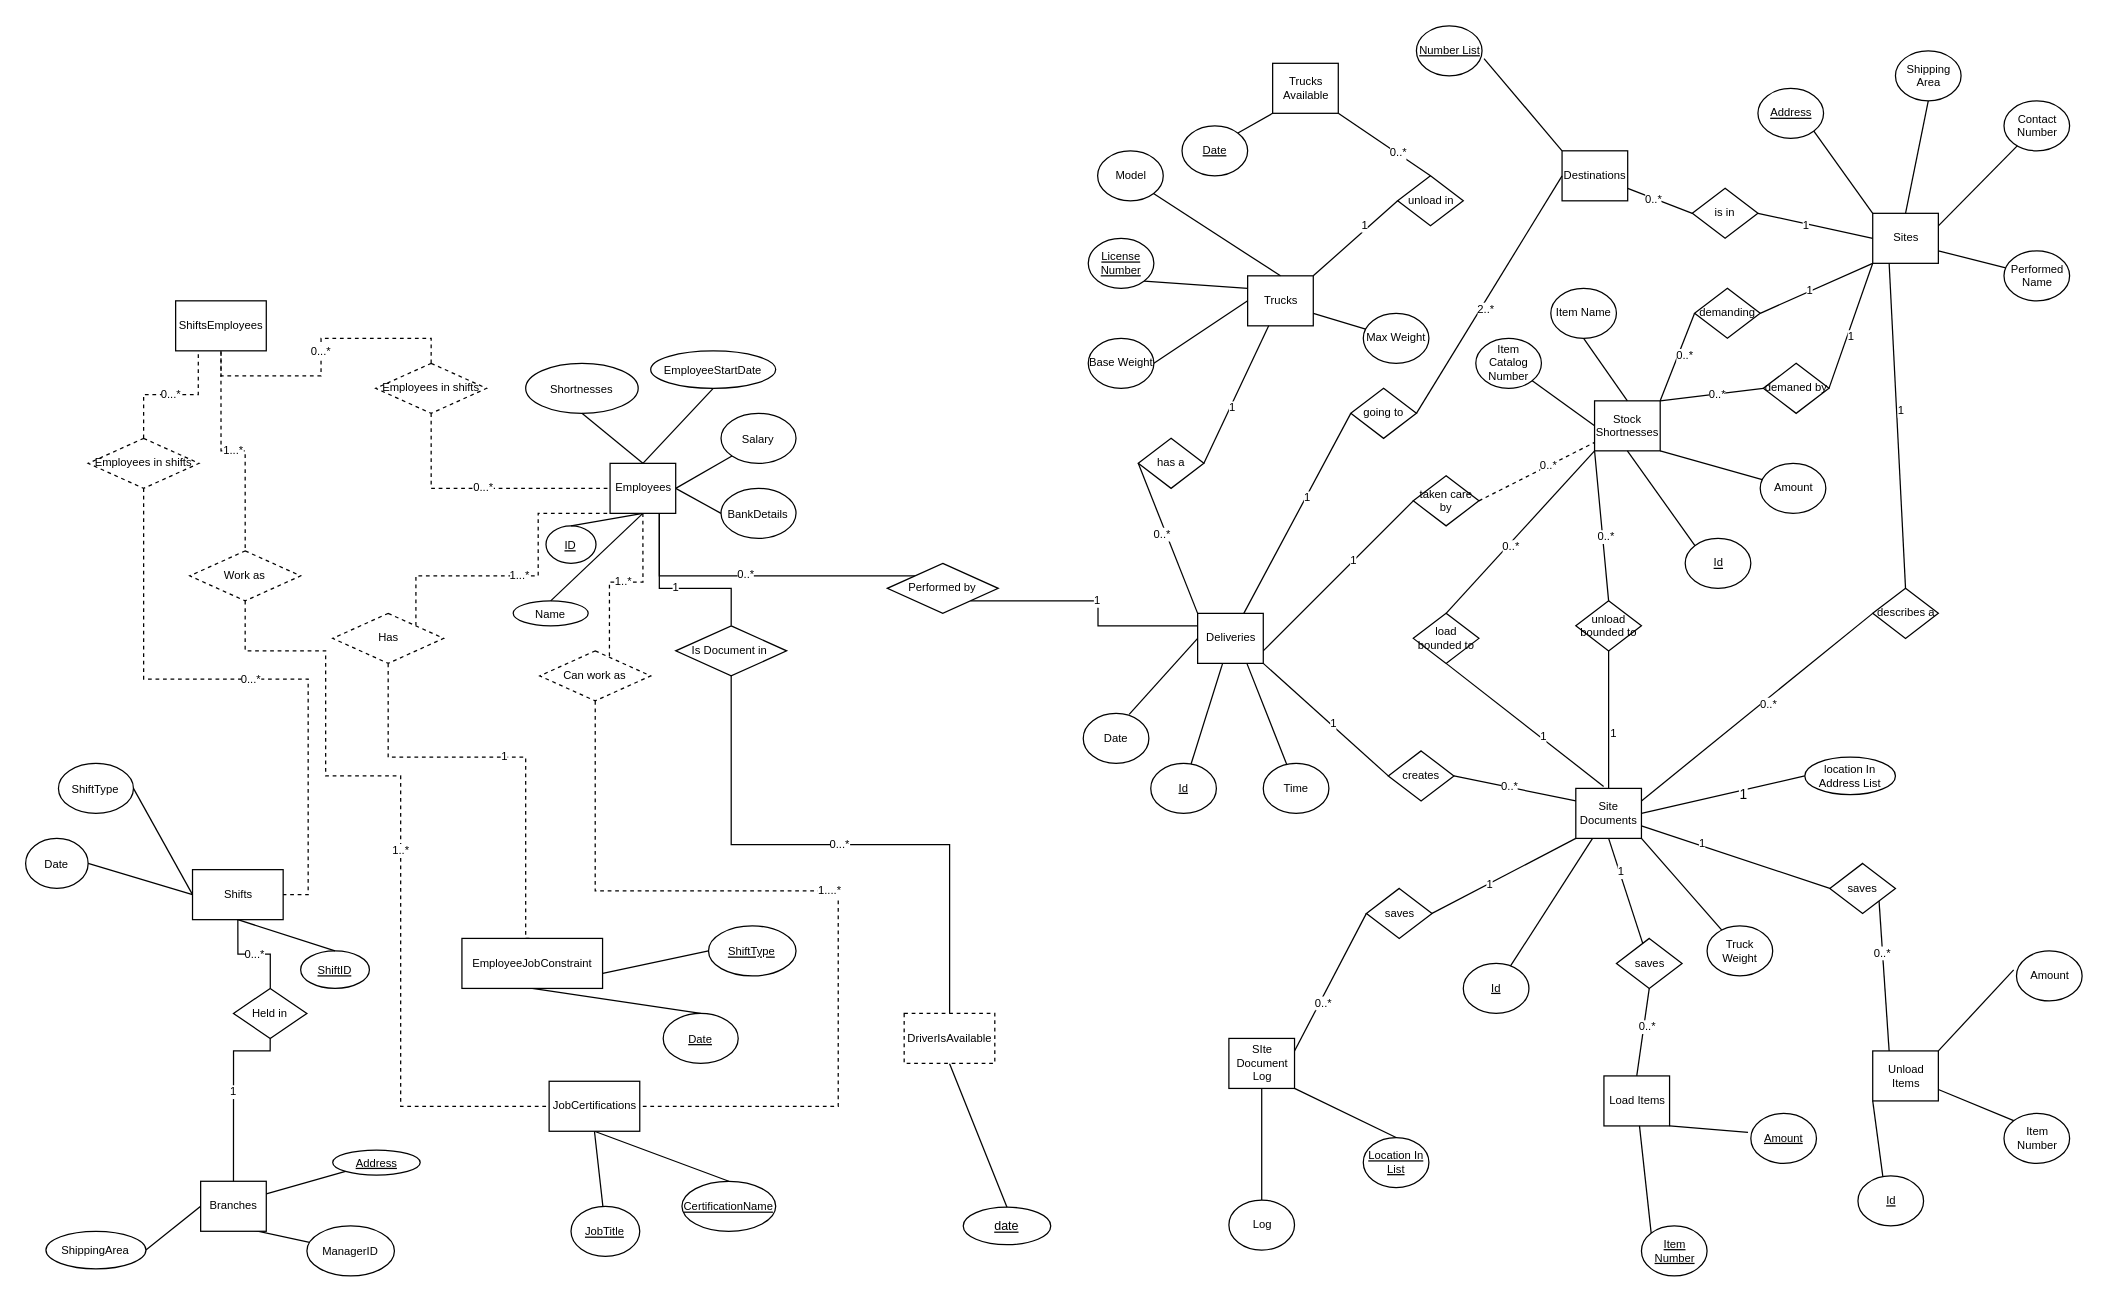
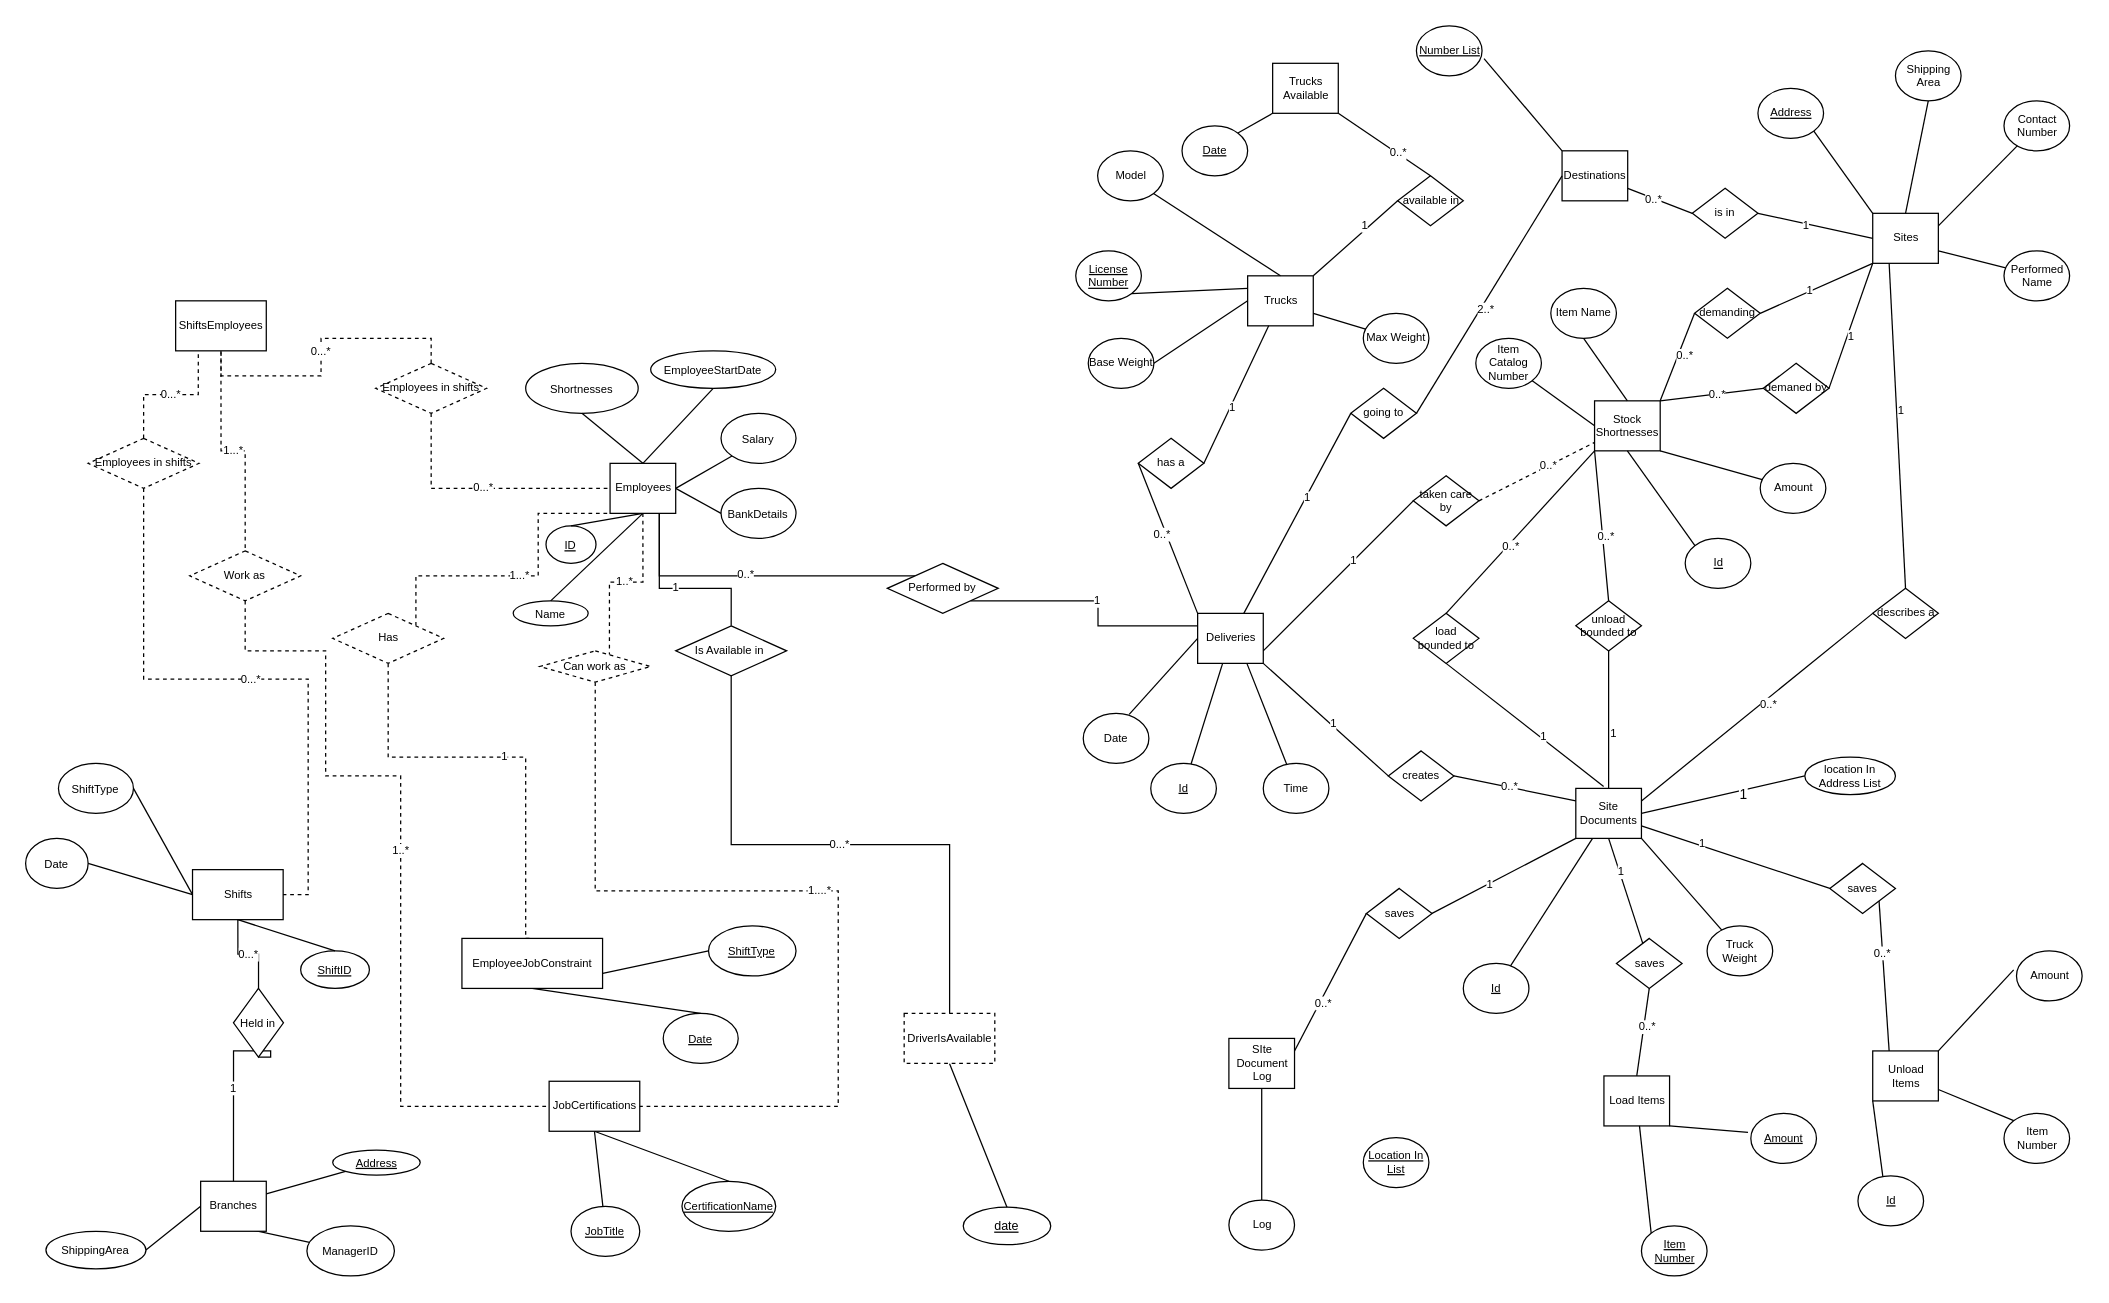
(1431, 201) -> (1431, 201)
(1121, 263) -> (1108, 276)
(731, 651) -> (731, 651)
(595, 676) -> (595, 666)
(270, 1013) -> (258, 1023)
(1345, 1113) -> none
